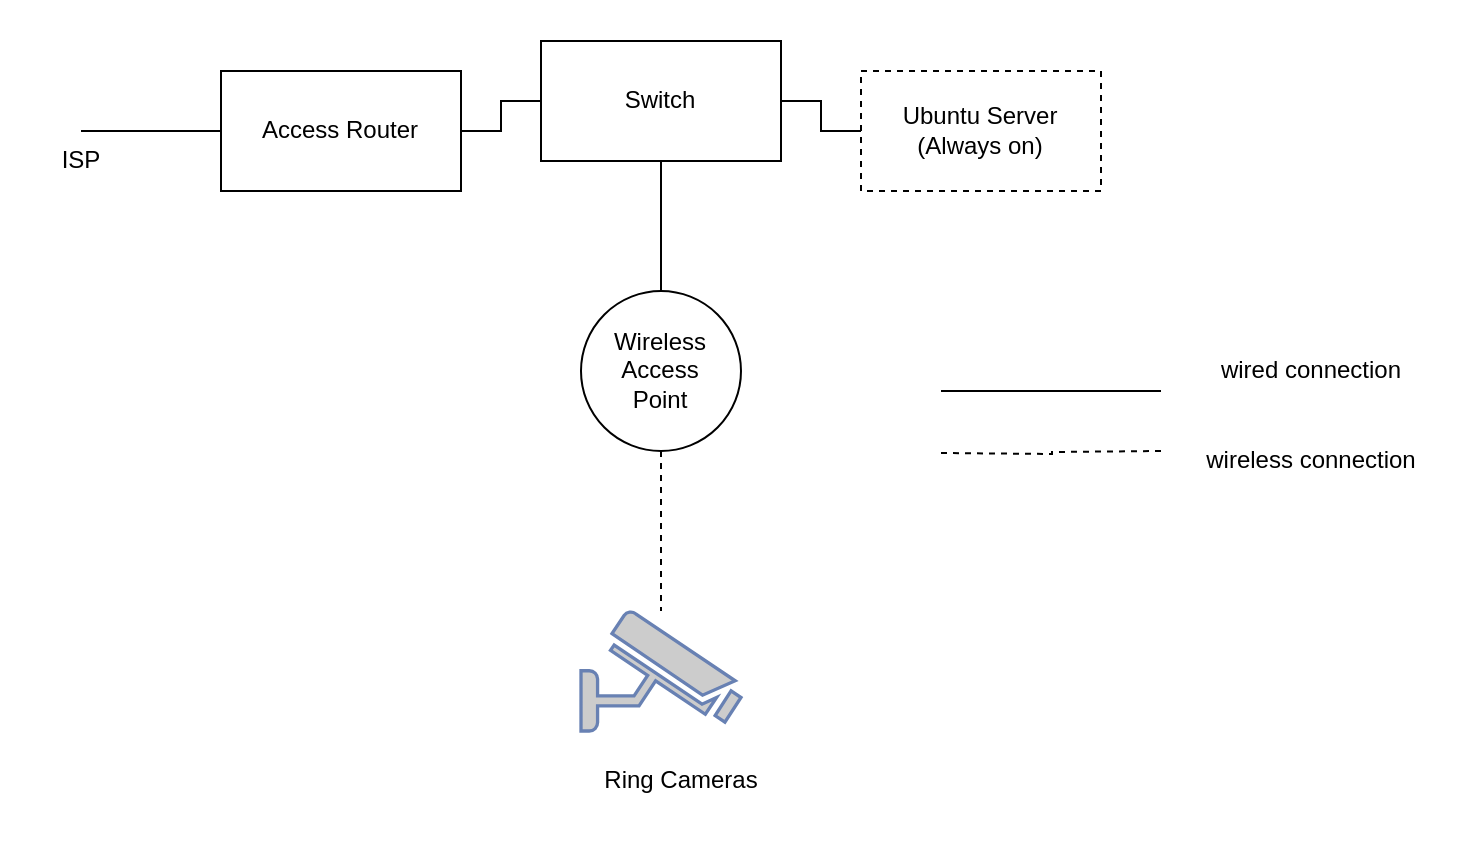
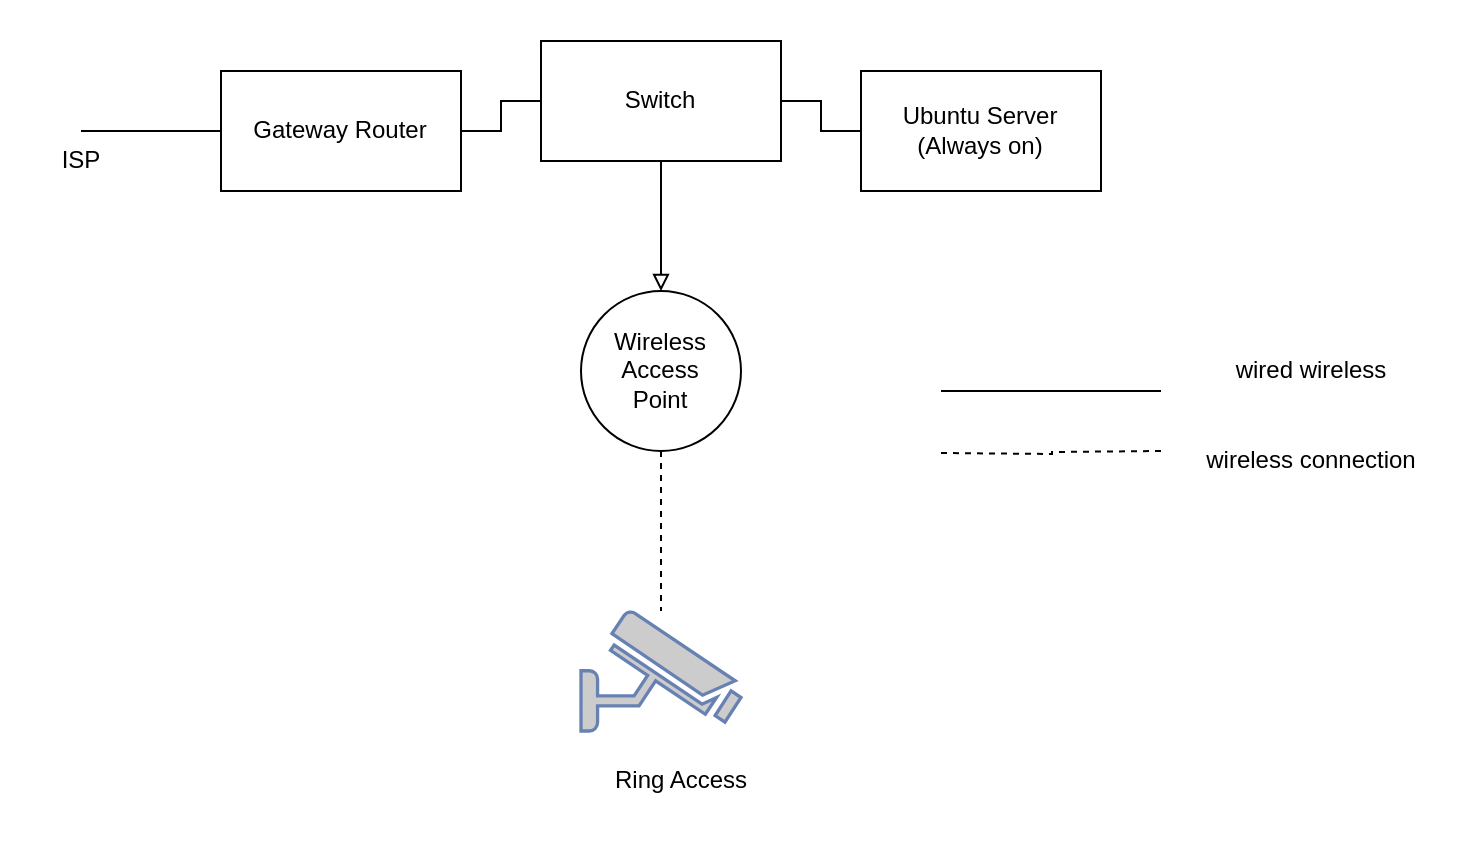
(341, 131) -> (341, 131)
(981, 131) -> (981, 131)
(661, 280) -> (661, 273)
(1312, 371) -> (1312, 371)
(682, 781) -> (682, 781)
